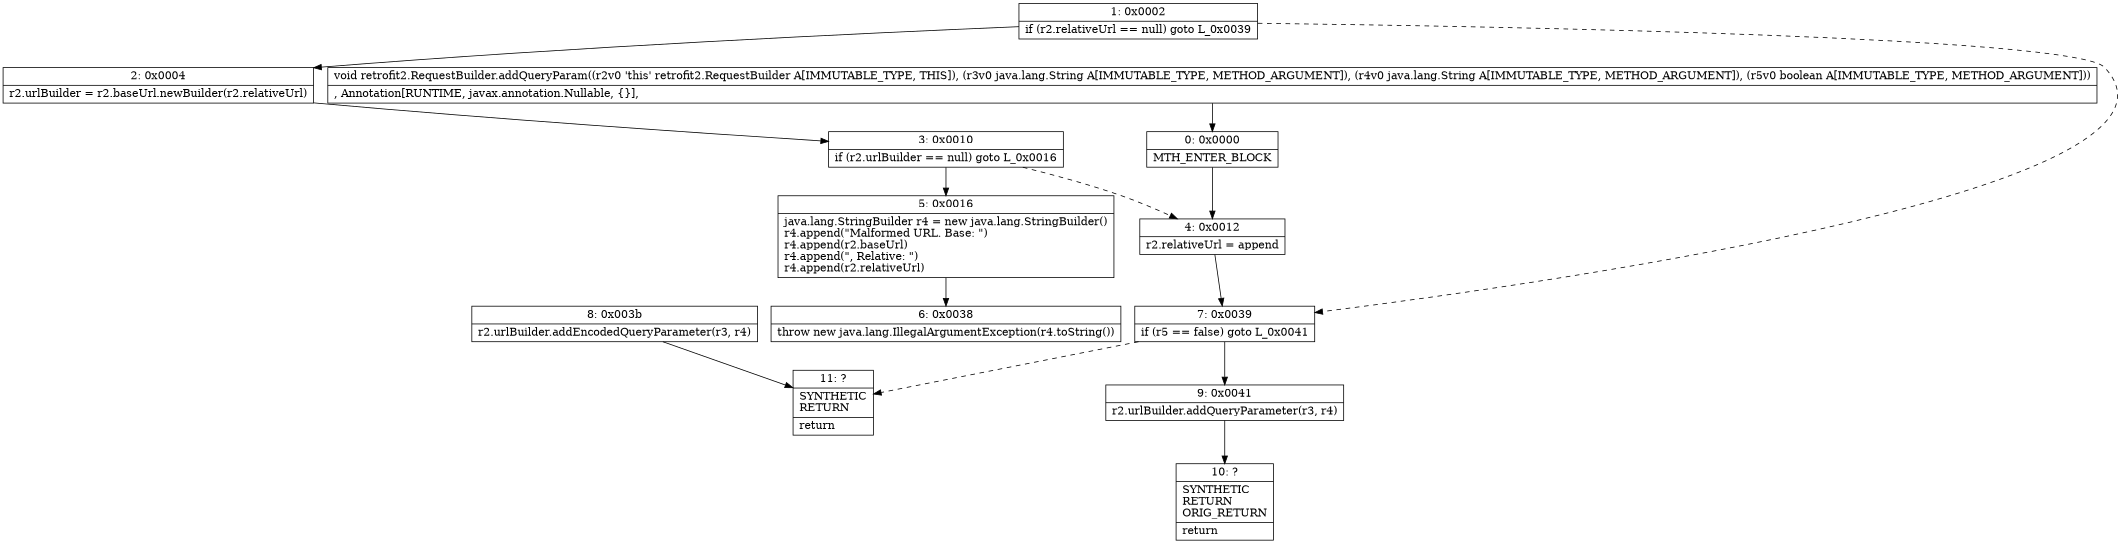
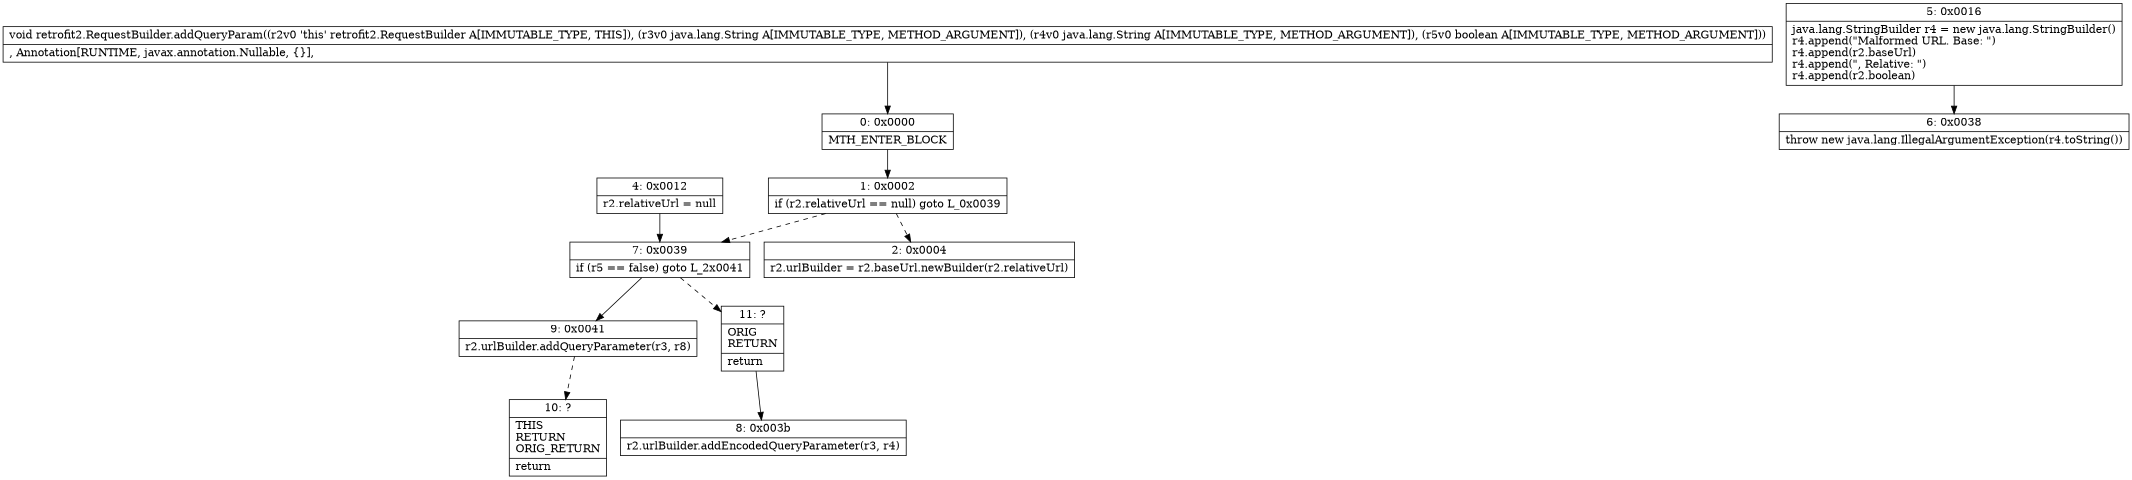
(670, 44) -> (902, 224)
(946, 149) -> none
(1212, 189) -> (888, 160)
(1212, 245) -> (660, 204)
(854, 268) -> (1854, 76)
(1225, 332) -> (660, 268)
(724, 363) -> (758, 392)
(833, 397) -> (742, 332)
(1225, 411) -> (578, 347)
(1225, 438) -> (571, 374)
(1216, 490) -> (530, 426)
